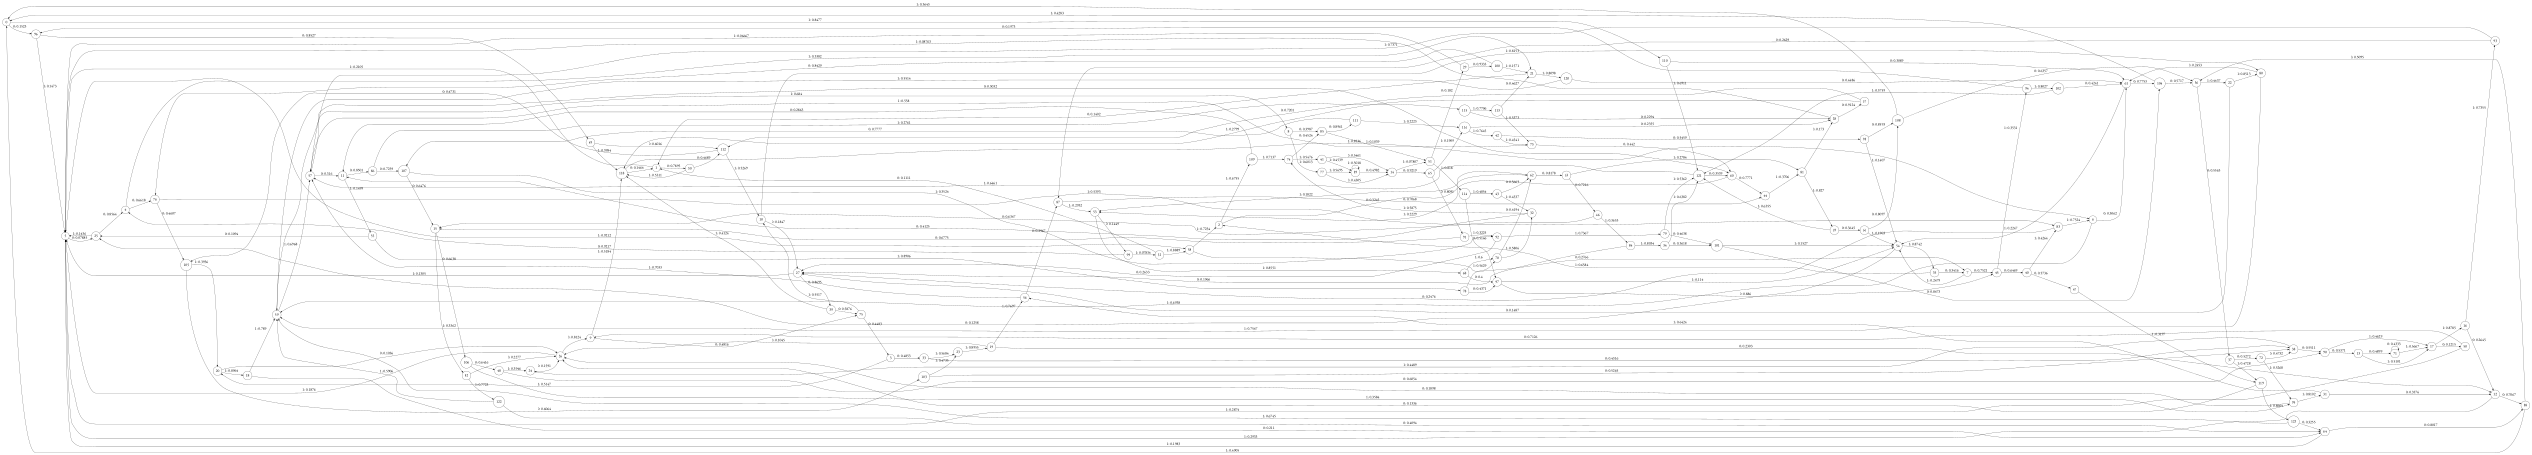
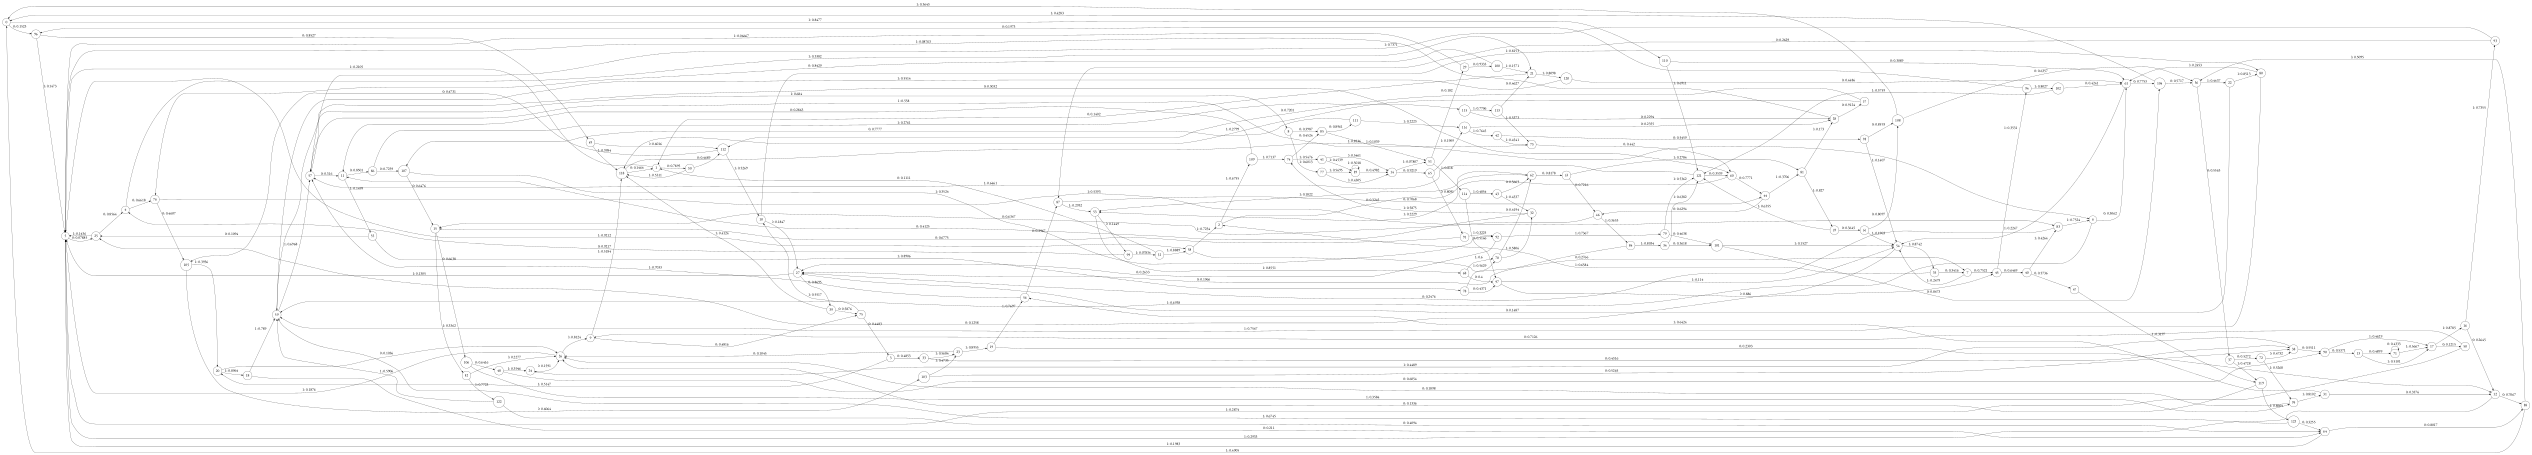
none -> (1685, 211)
(776, 342) -> (760, 356)
